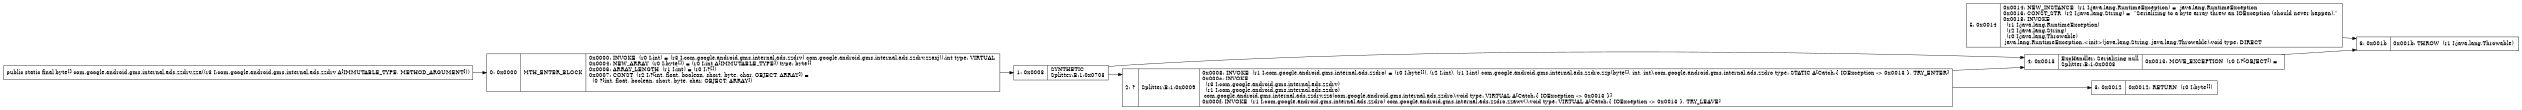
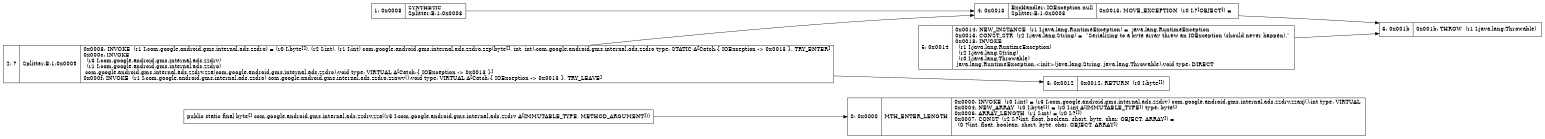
(2100, 59) -> (1052, 8)
(553, 73) -> (916, 117)
(1005, 73) -> none
(1113, 74) -> none
(1078, 75) -> (436, 14)
